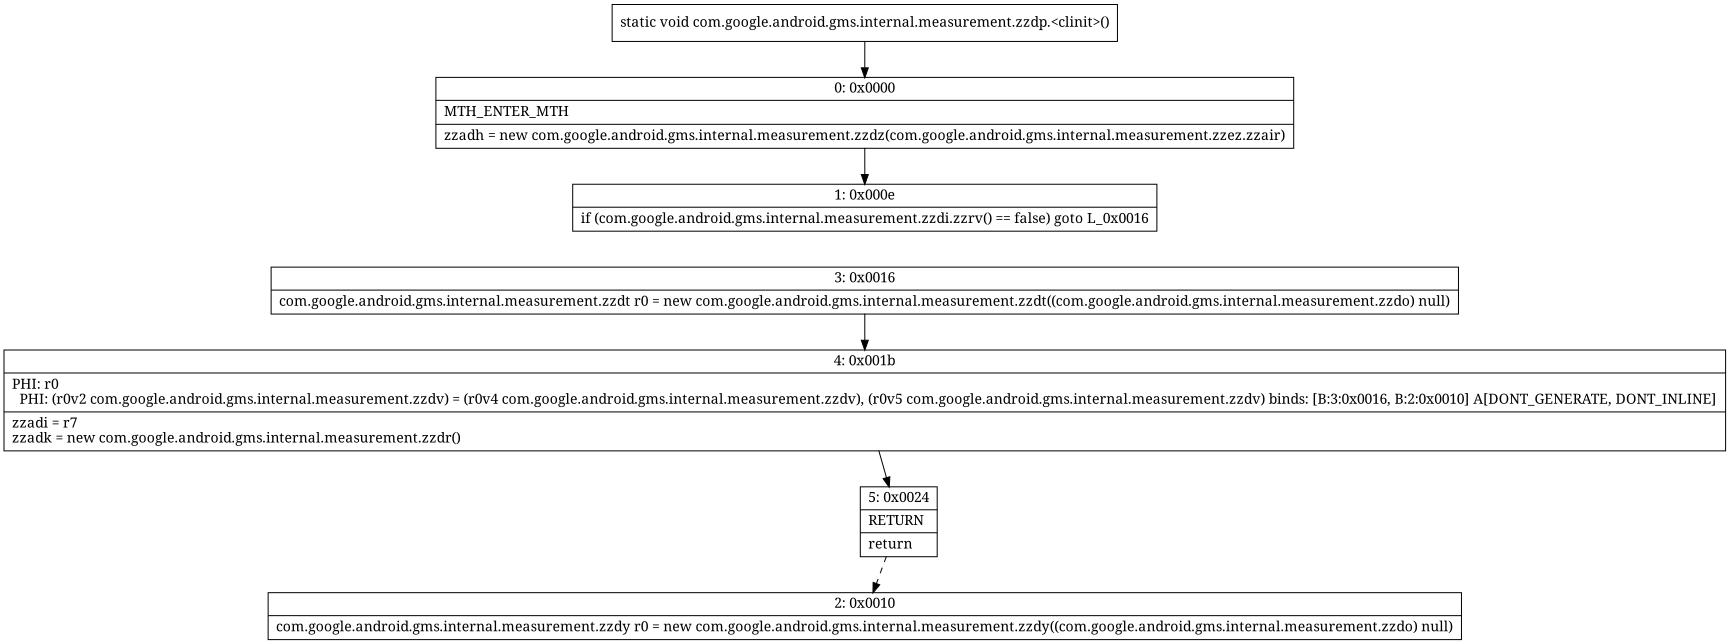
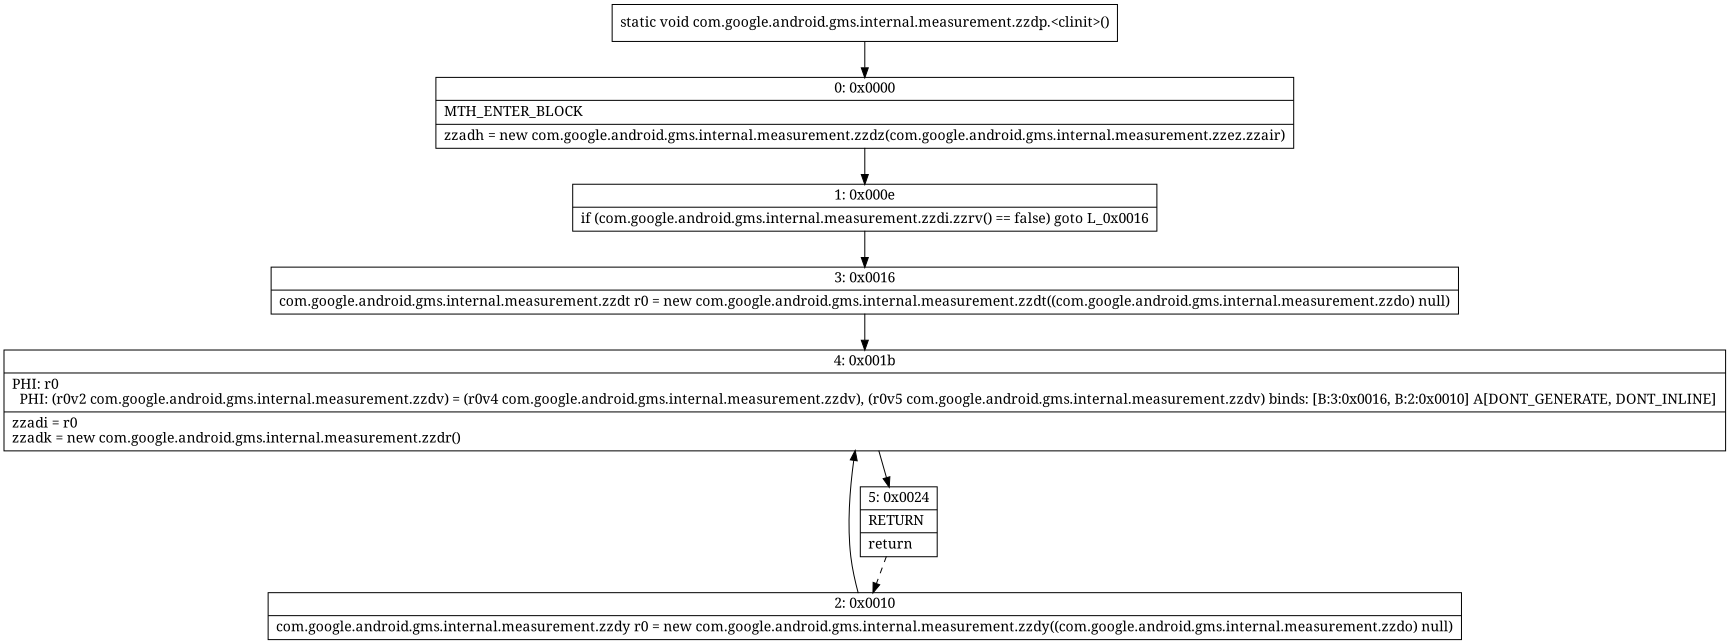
(507, 112) -> (513, 112)
none -> (865, 244)
(45, 423) -> (45, 423)
none -> (849, 527)
